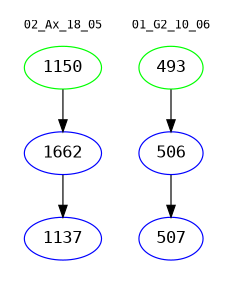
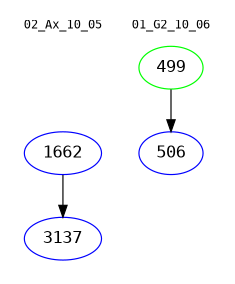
(64, 26) -> (64, 26)
(63, 68) -> none
(171, 68) -> (171, 68)
(63, 239) -> (63, 239)
(171, 239) -> none
